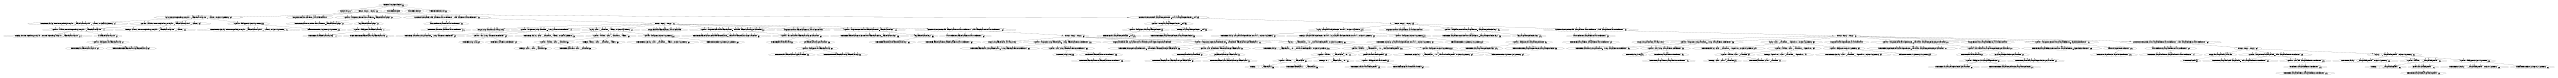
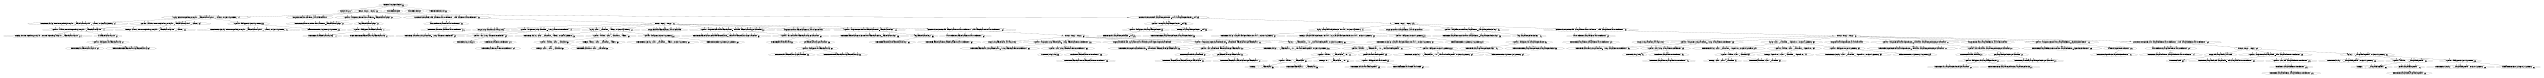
none -> (498, 48)
